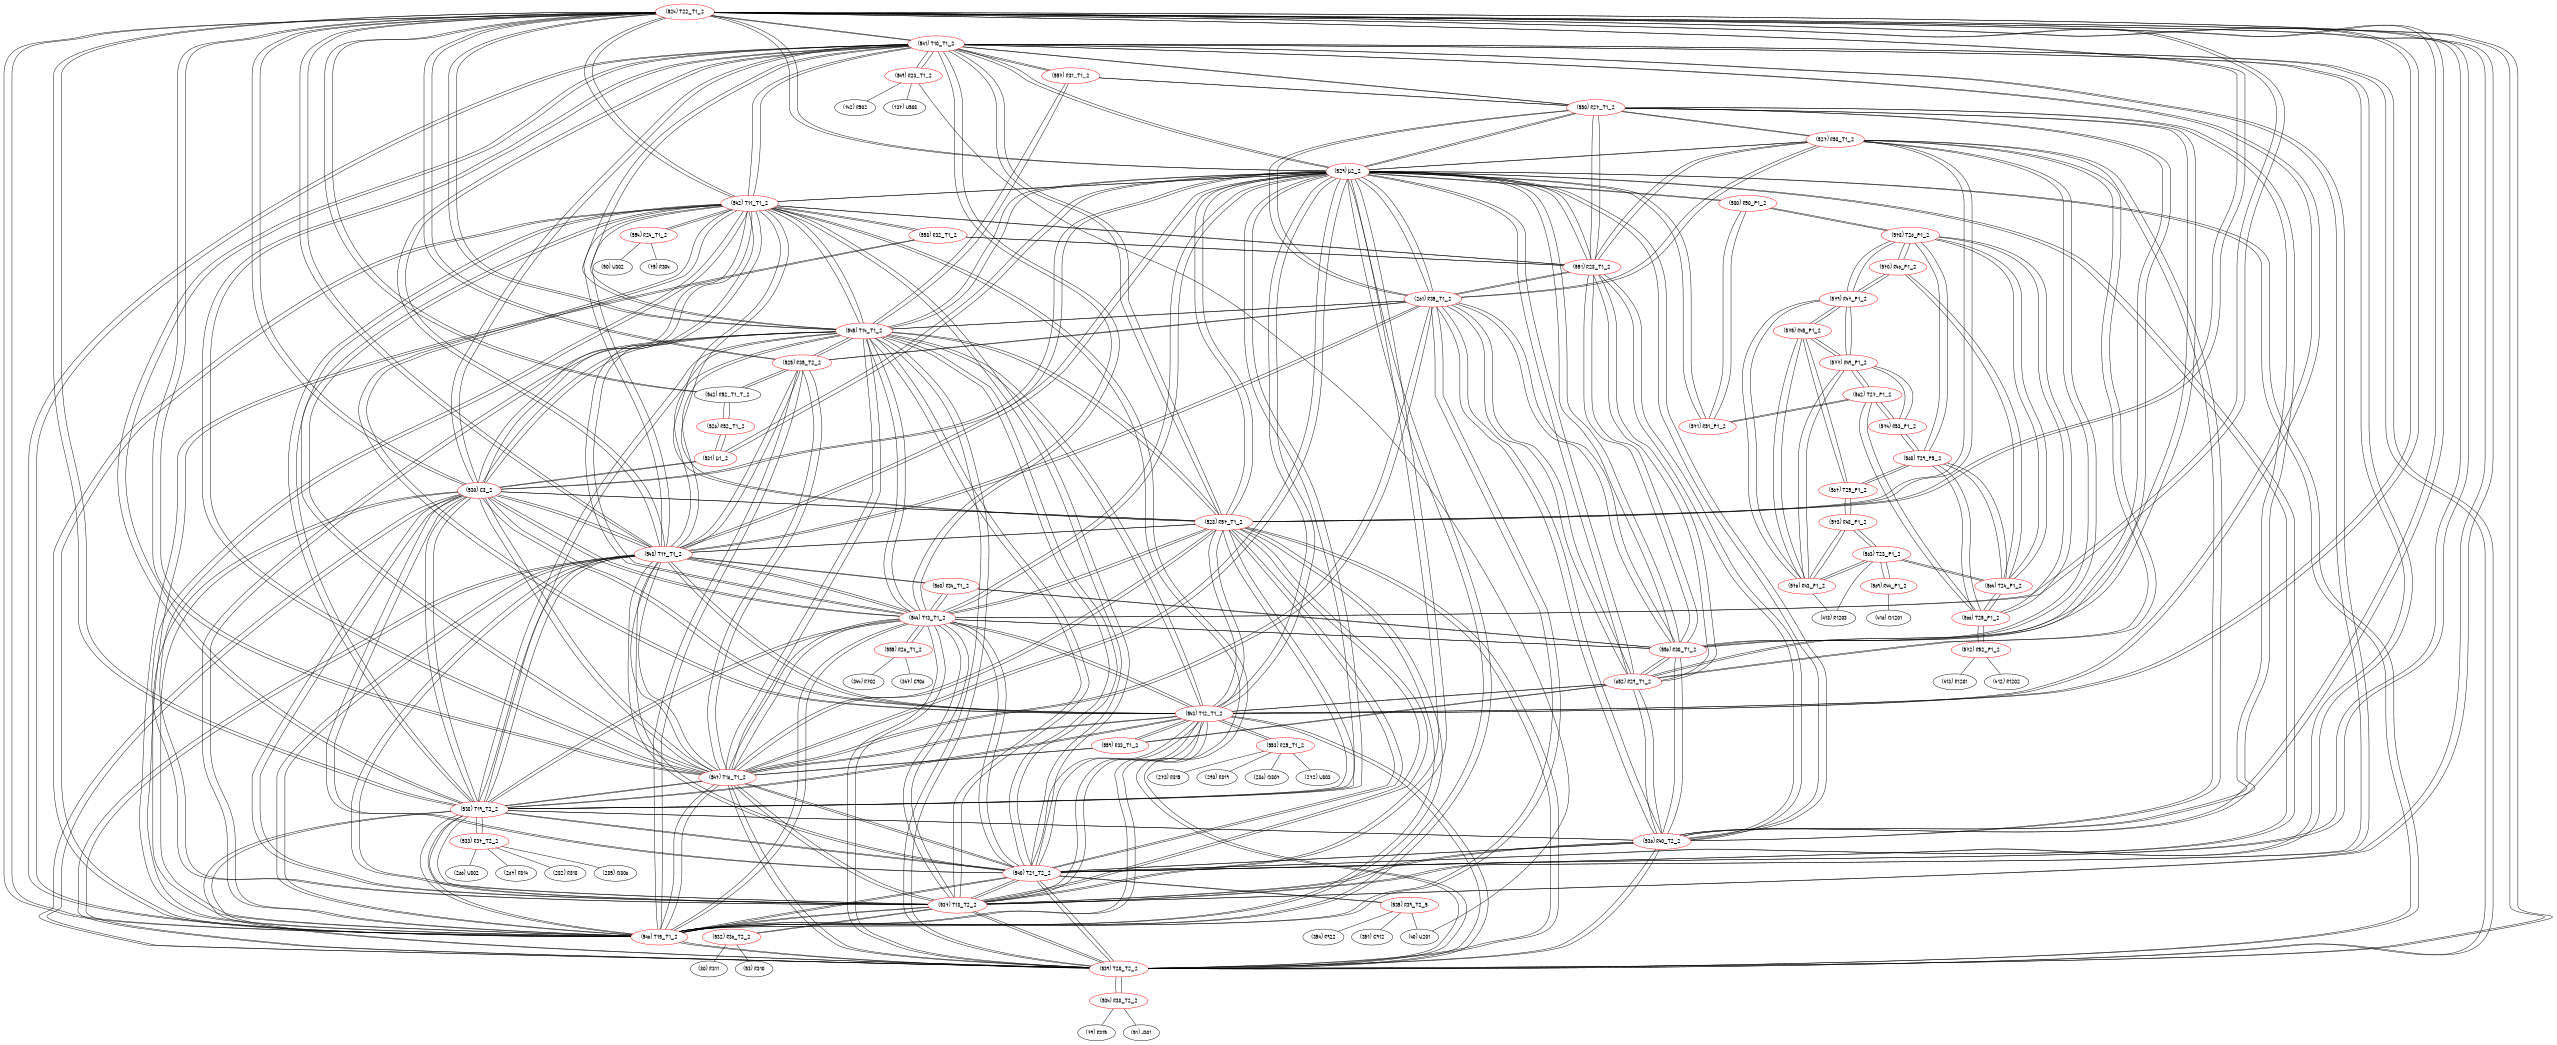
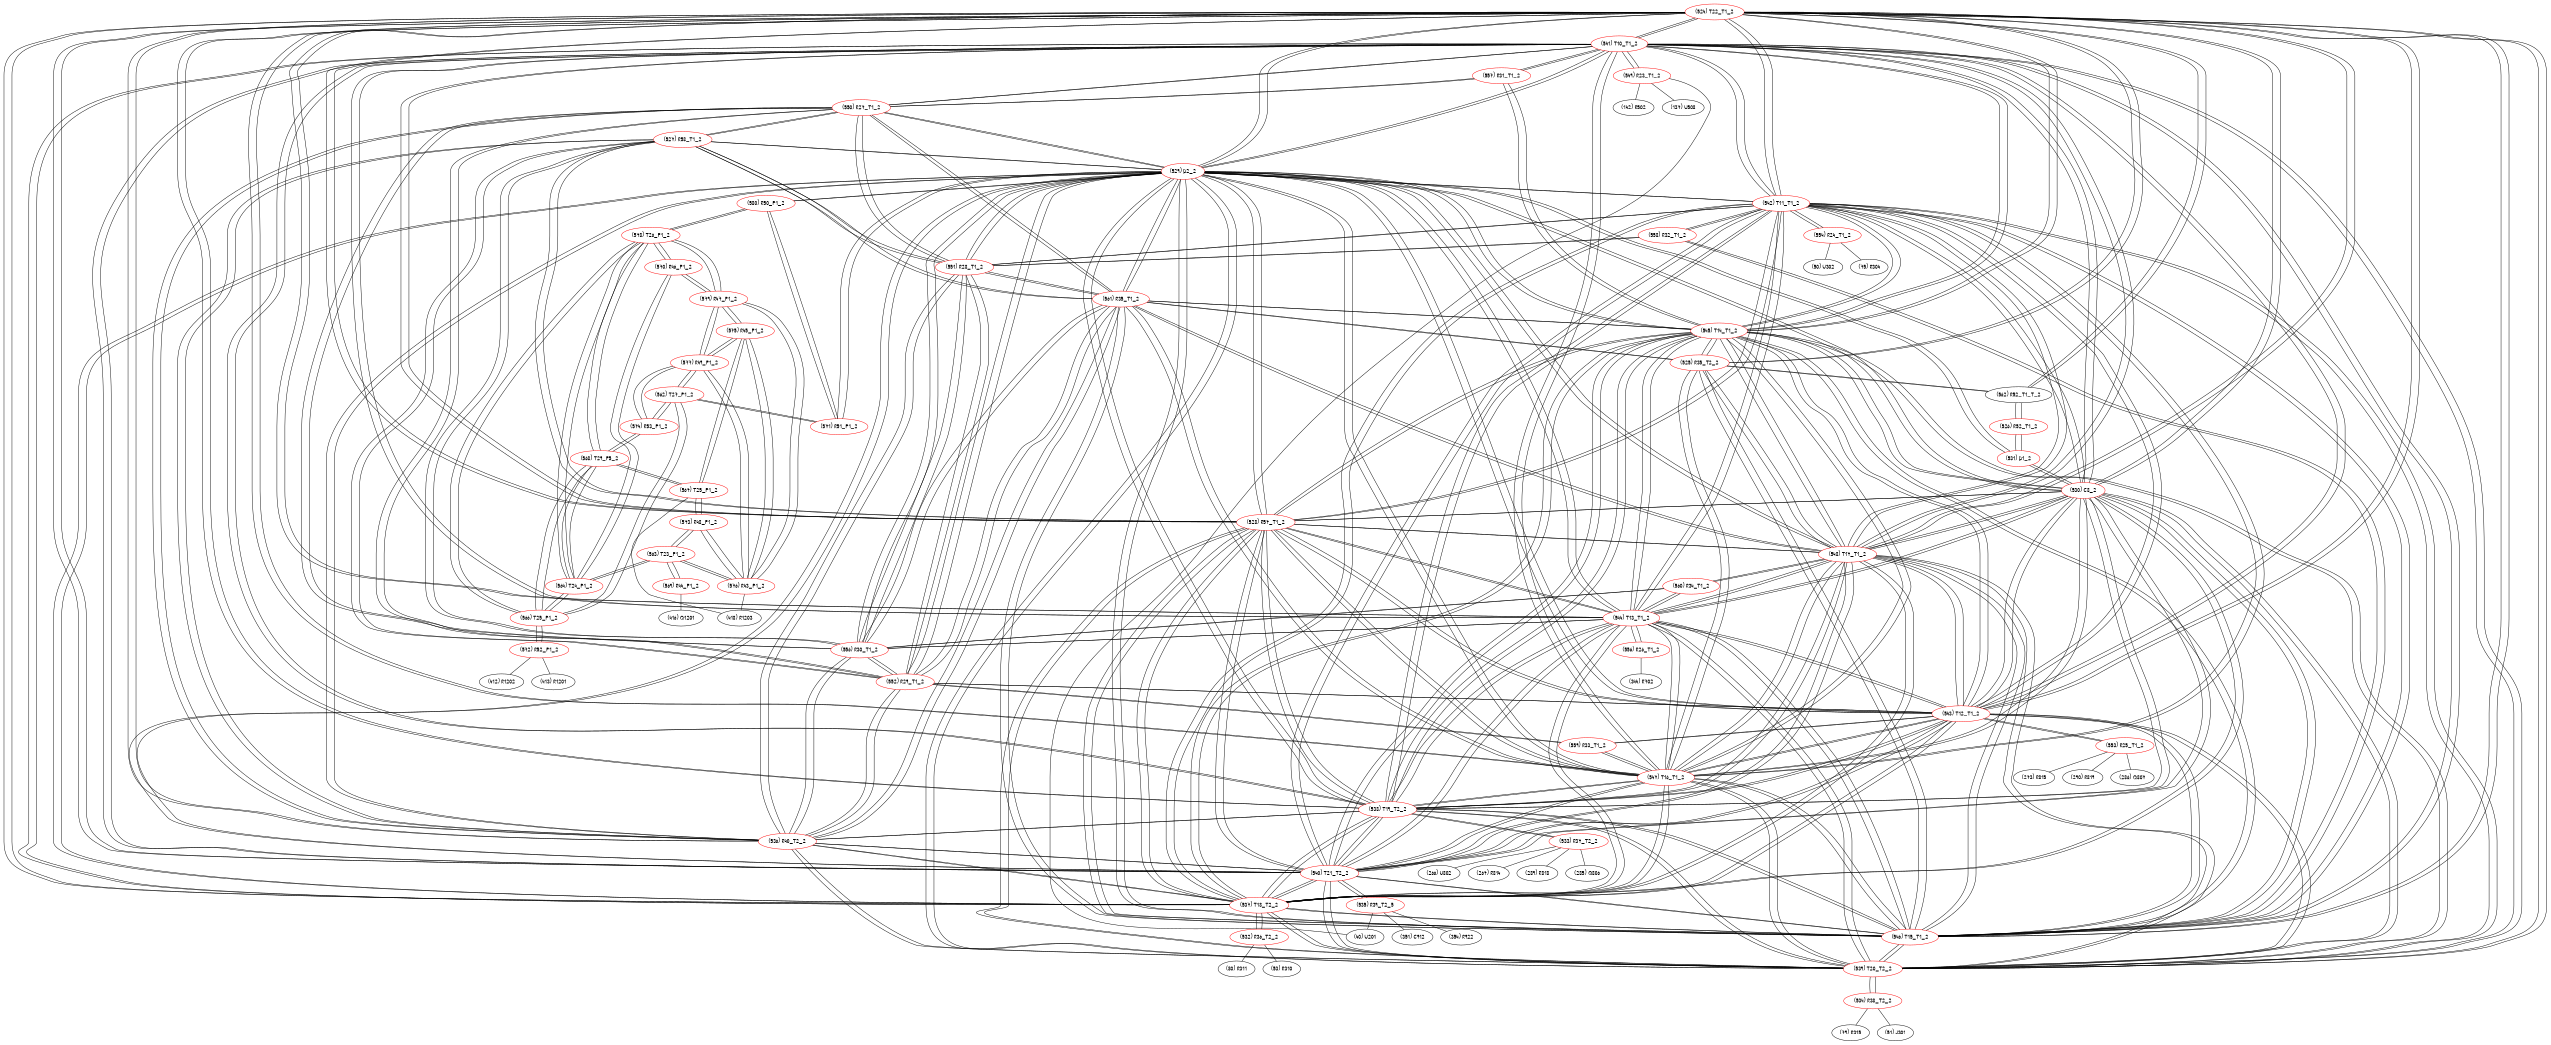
(1433, 299) -> (1121, 299)
(1852, 584) -> (635, 573)
(903, 650) -> (1641, 650)
(912, 682) -> none
(1633, 682) -> (905, 682)
(1318, 778) -> none
(565, 873) -> (1537, 873)
